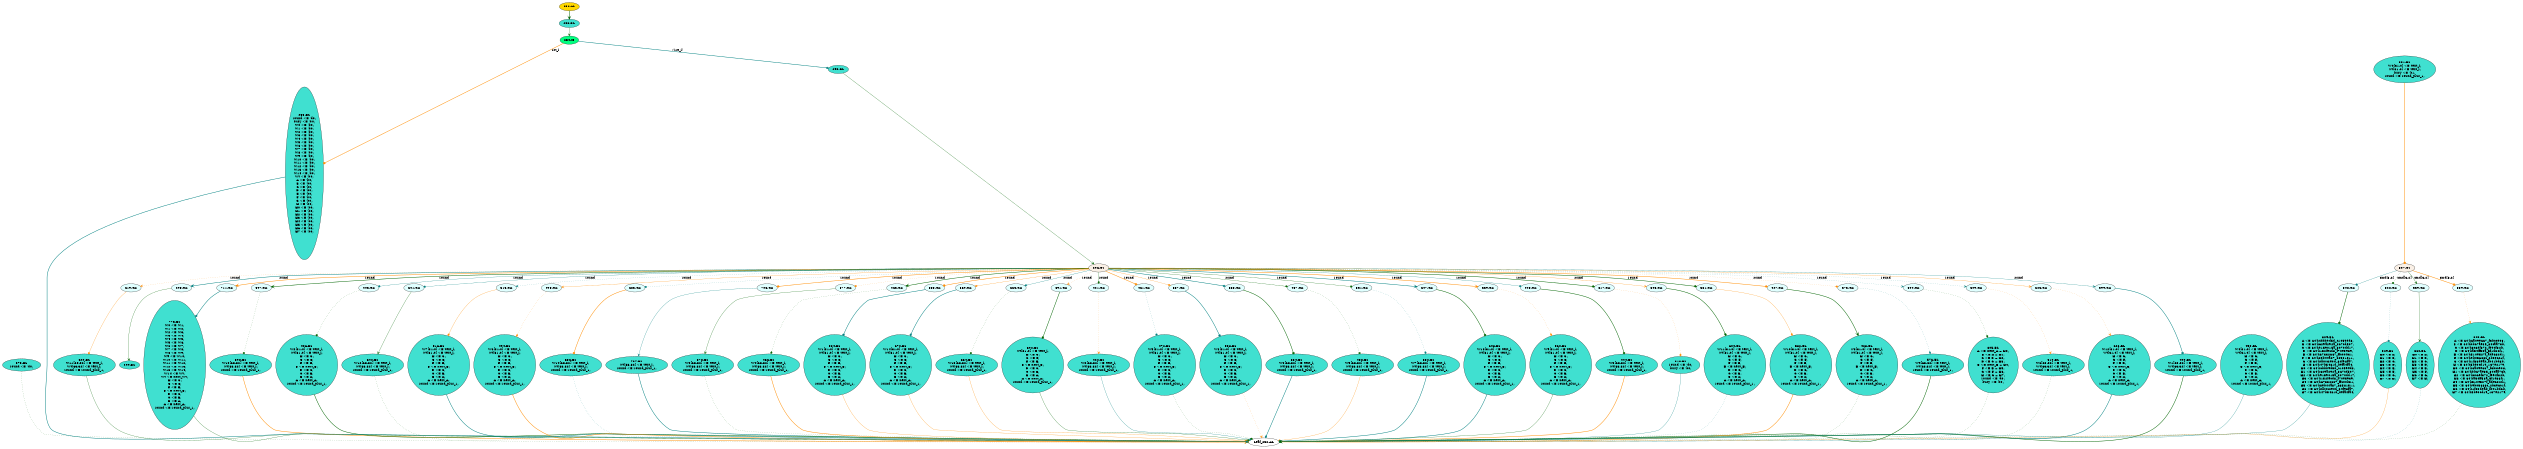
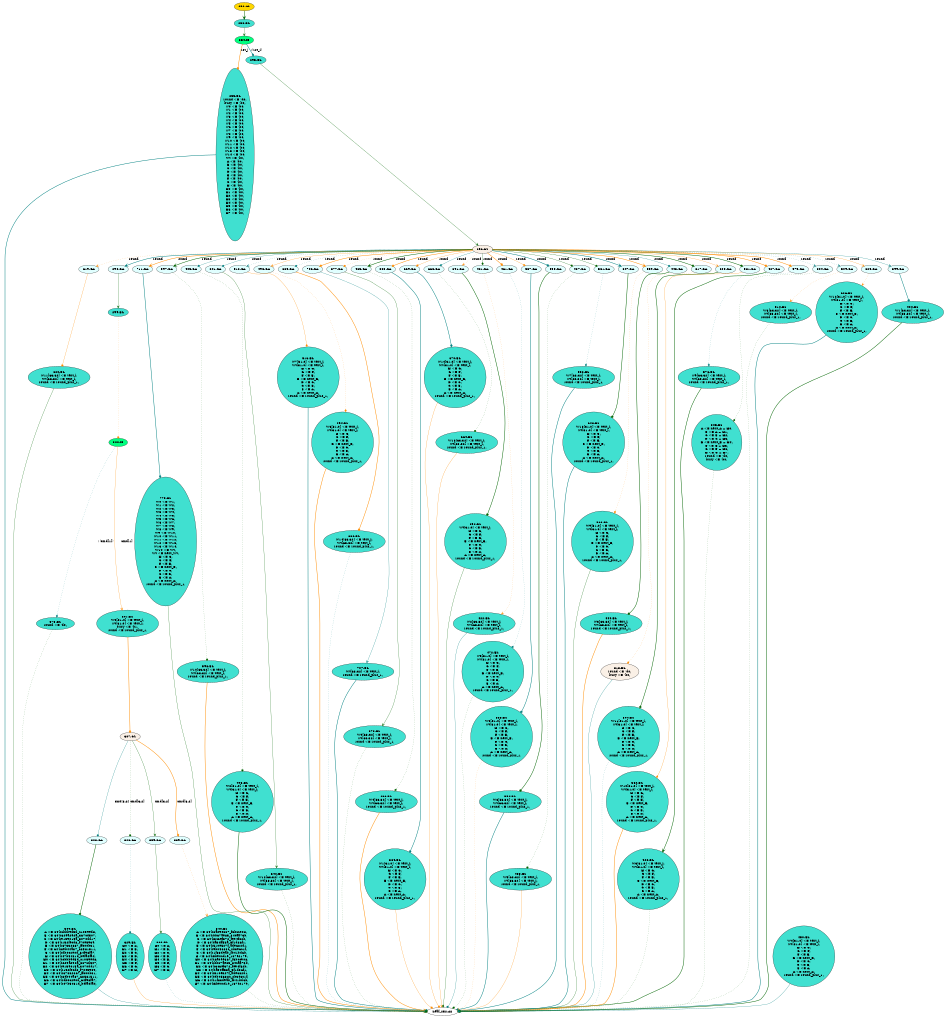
(1654, 275) -> (641, 252)
(506, 288) -> (240, 269)
(1681, 365) -> (620, 672)
none -> (118, 442)
